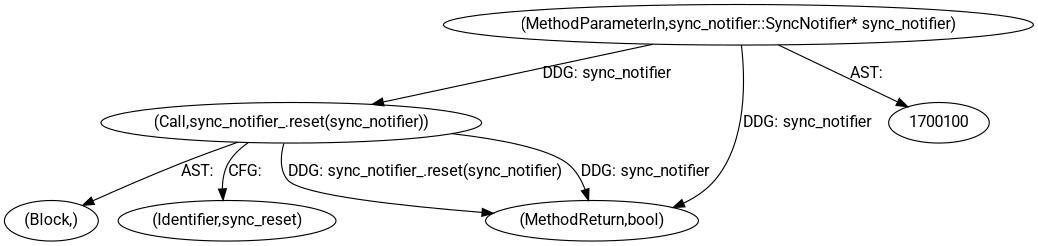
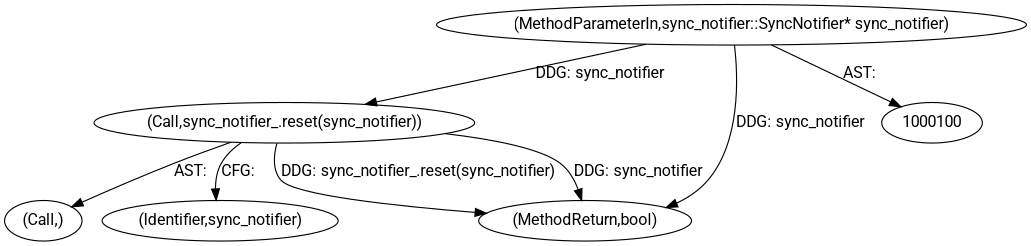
(939, 123) -> (932, 123)
(51, 221) -> (43, 221)
(227, 221) -> (220, 221)
